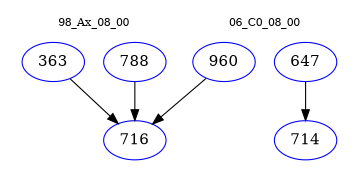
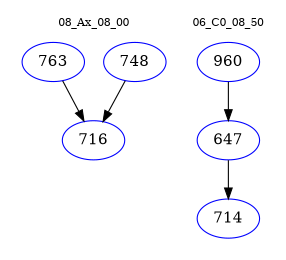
(94, 23) -> (94, 23)
(265, 23) -> (228, 23)
(53, 62) -> (53, 62)
(135, 62) -> (135, 62)
(191, 91) -> (228, 96)
